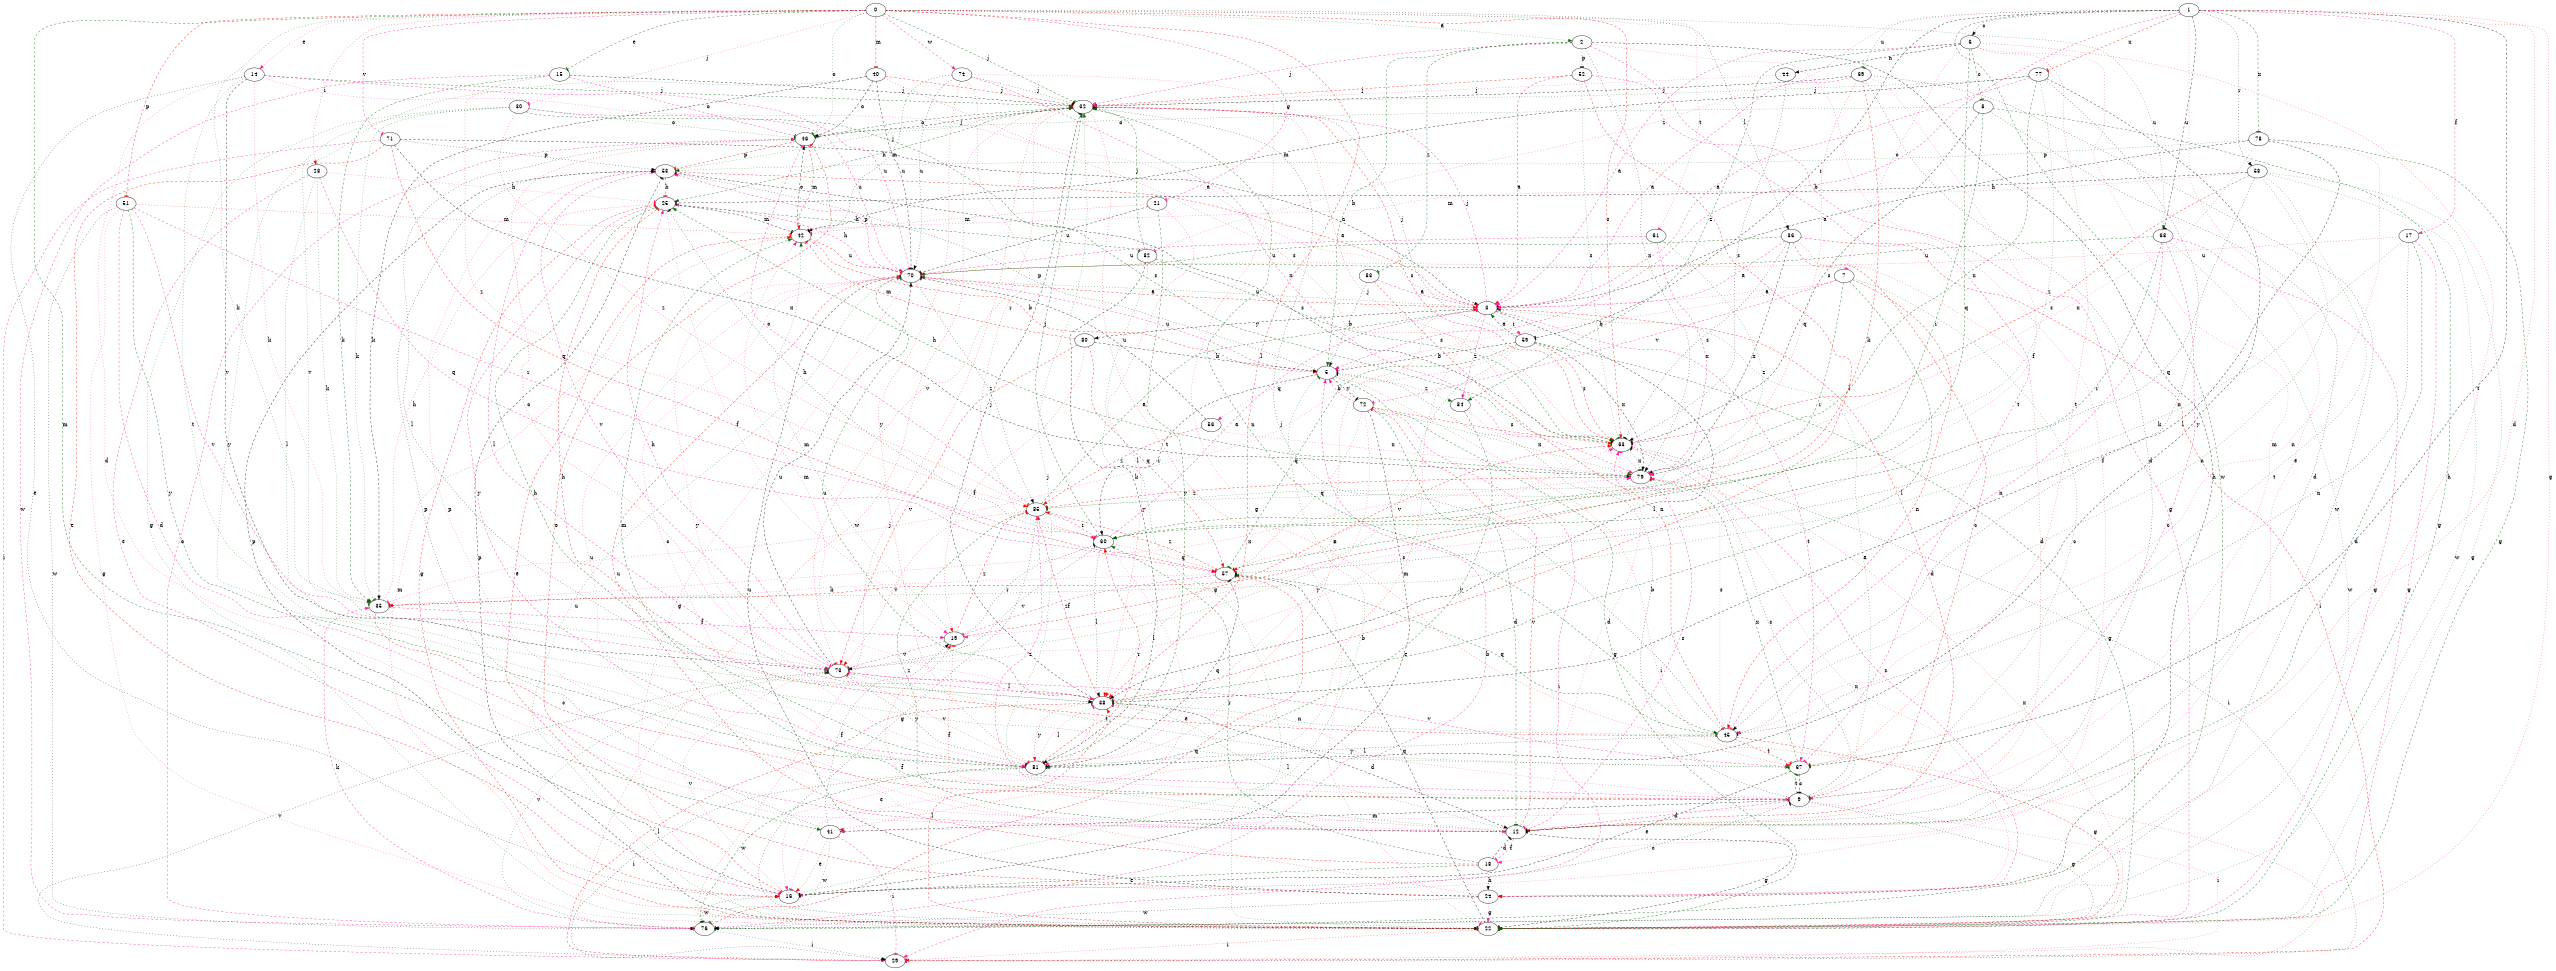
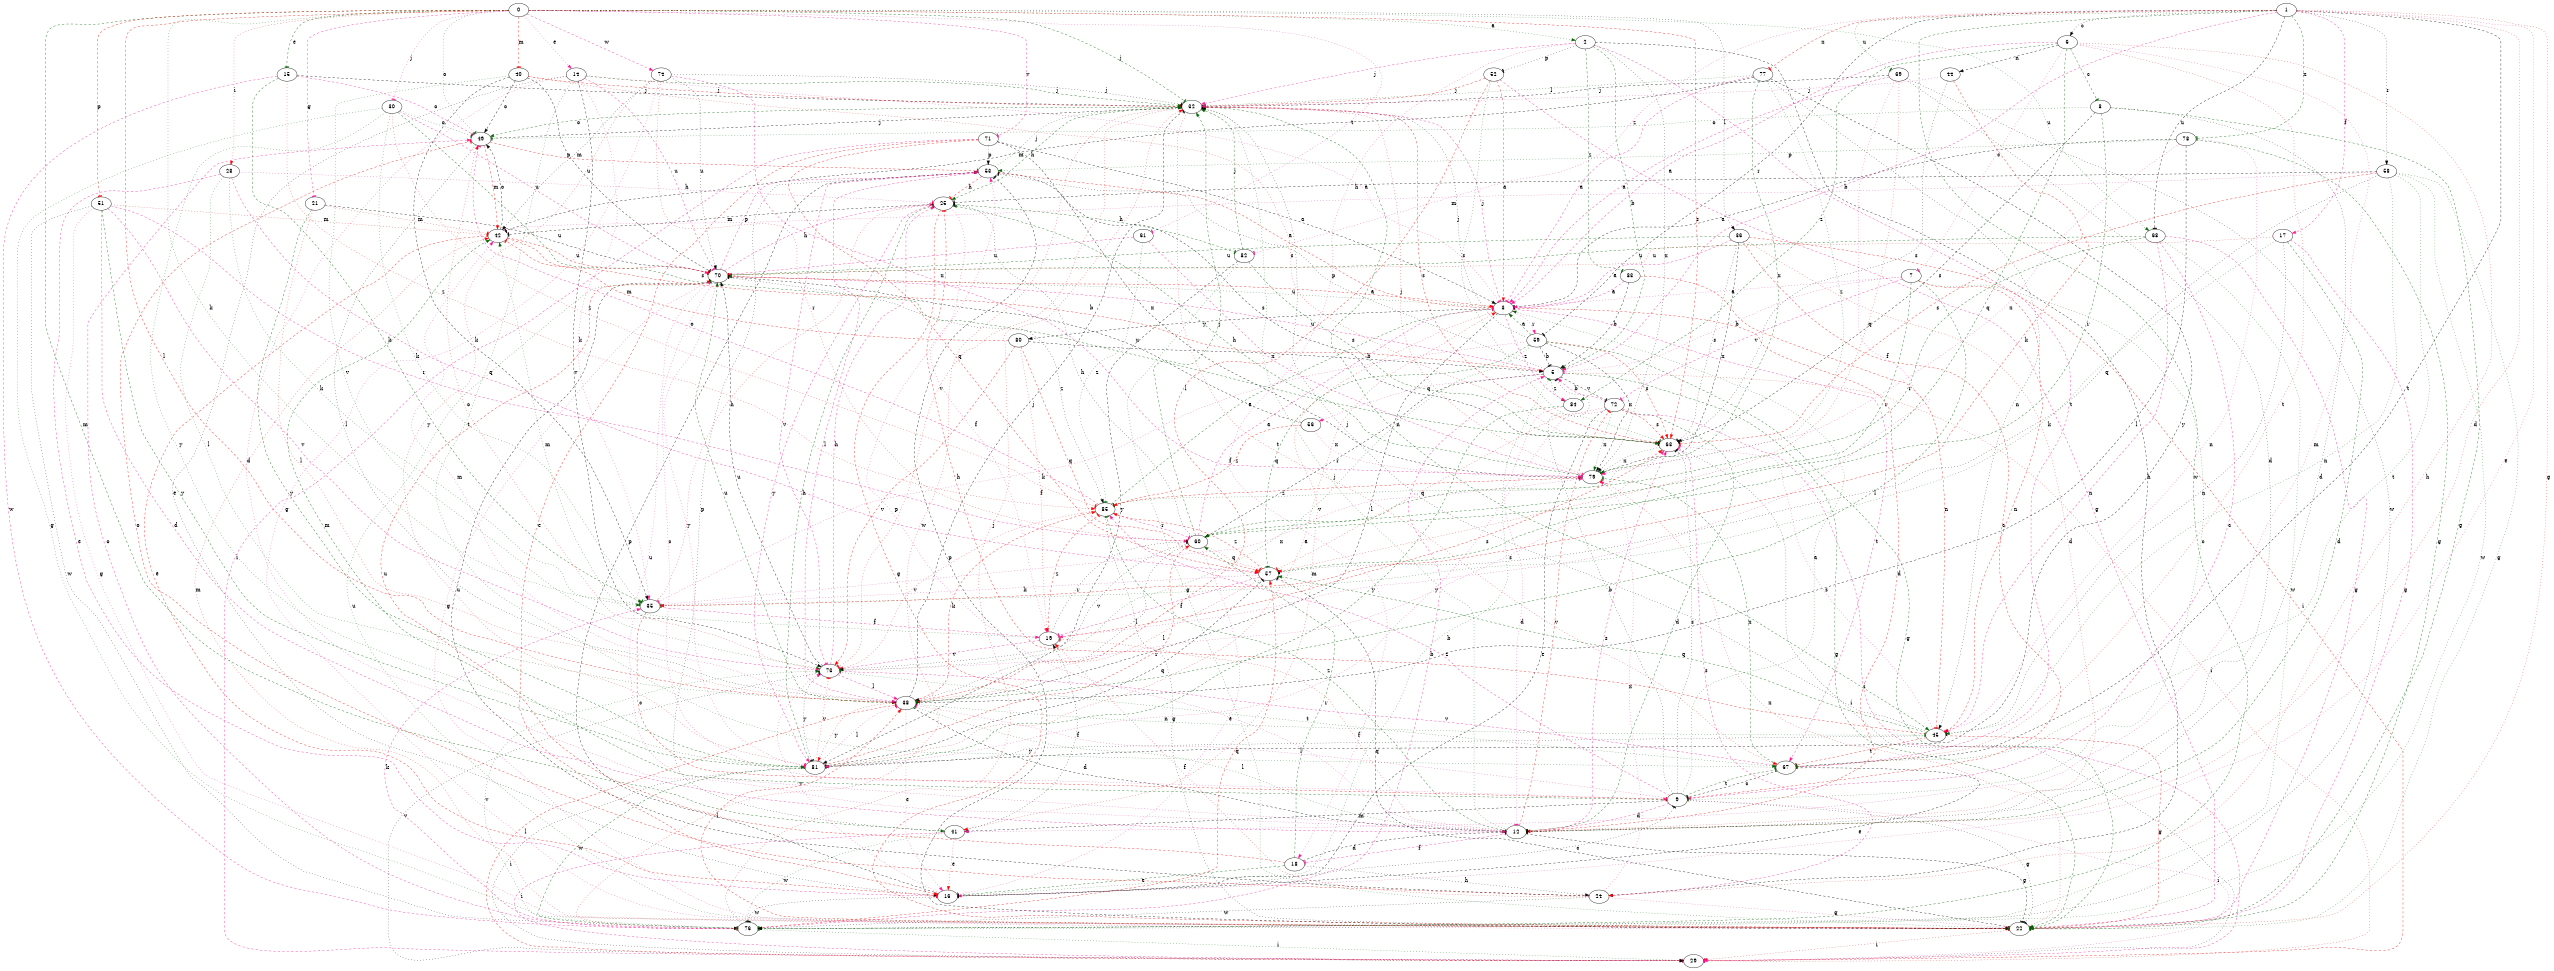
(1815, 91) -> (1551, 91)
(805, 139) -> (481, 139)
(1349, 323) -> (1606, 332)
(1335, 542) -> (1306, 542)
(1388, 549) -> (1542, 544)
(1067, 606) -> (954, 606)
